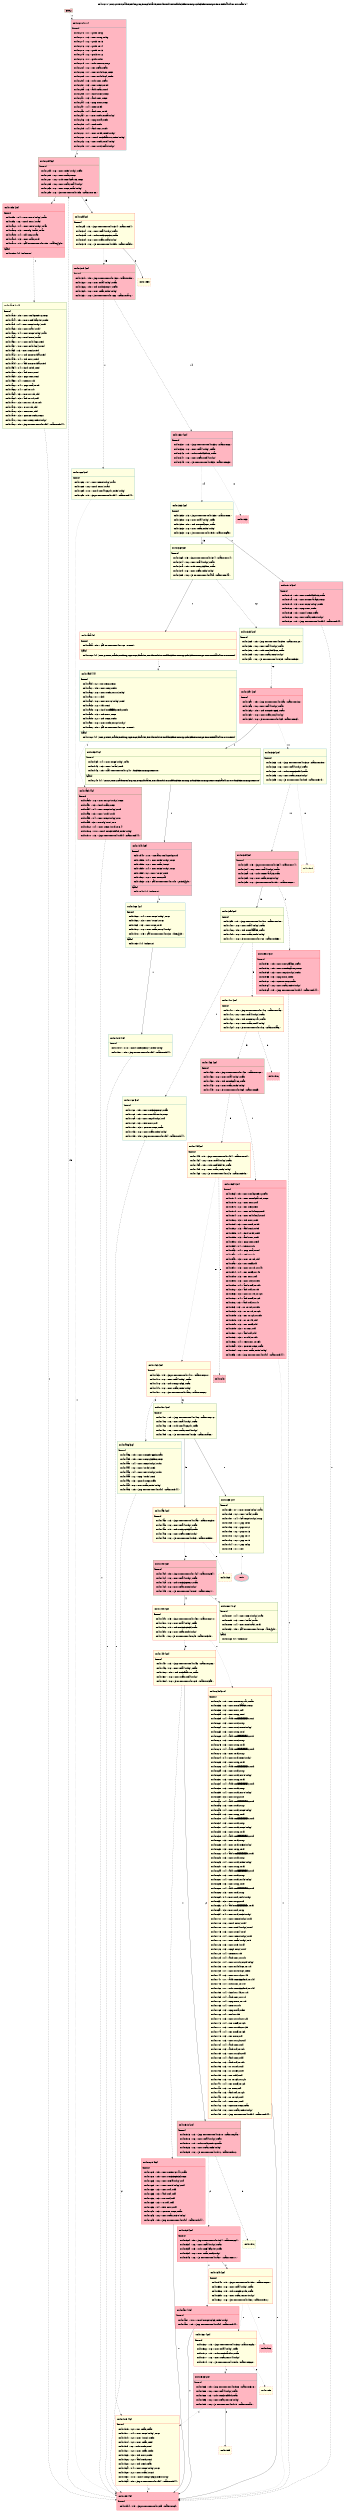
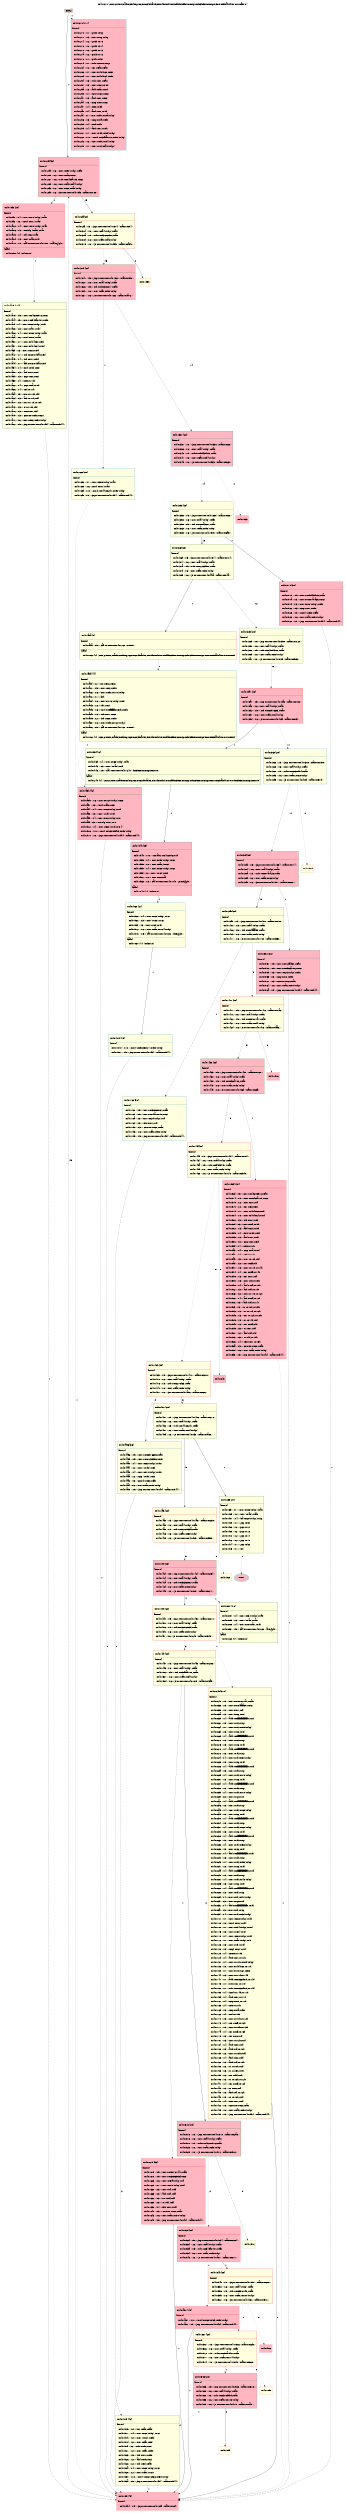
(76, 153) -> (66, 84)
(288, 972) -> (288, 972)
(241, 1578) -> (241, 1578)
